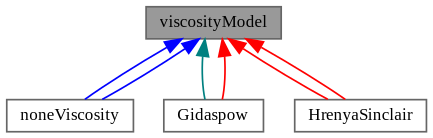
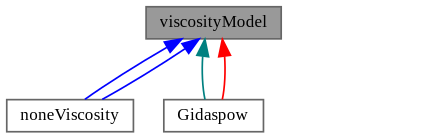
(361, 116) -> none
